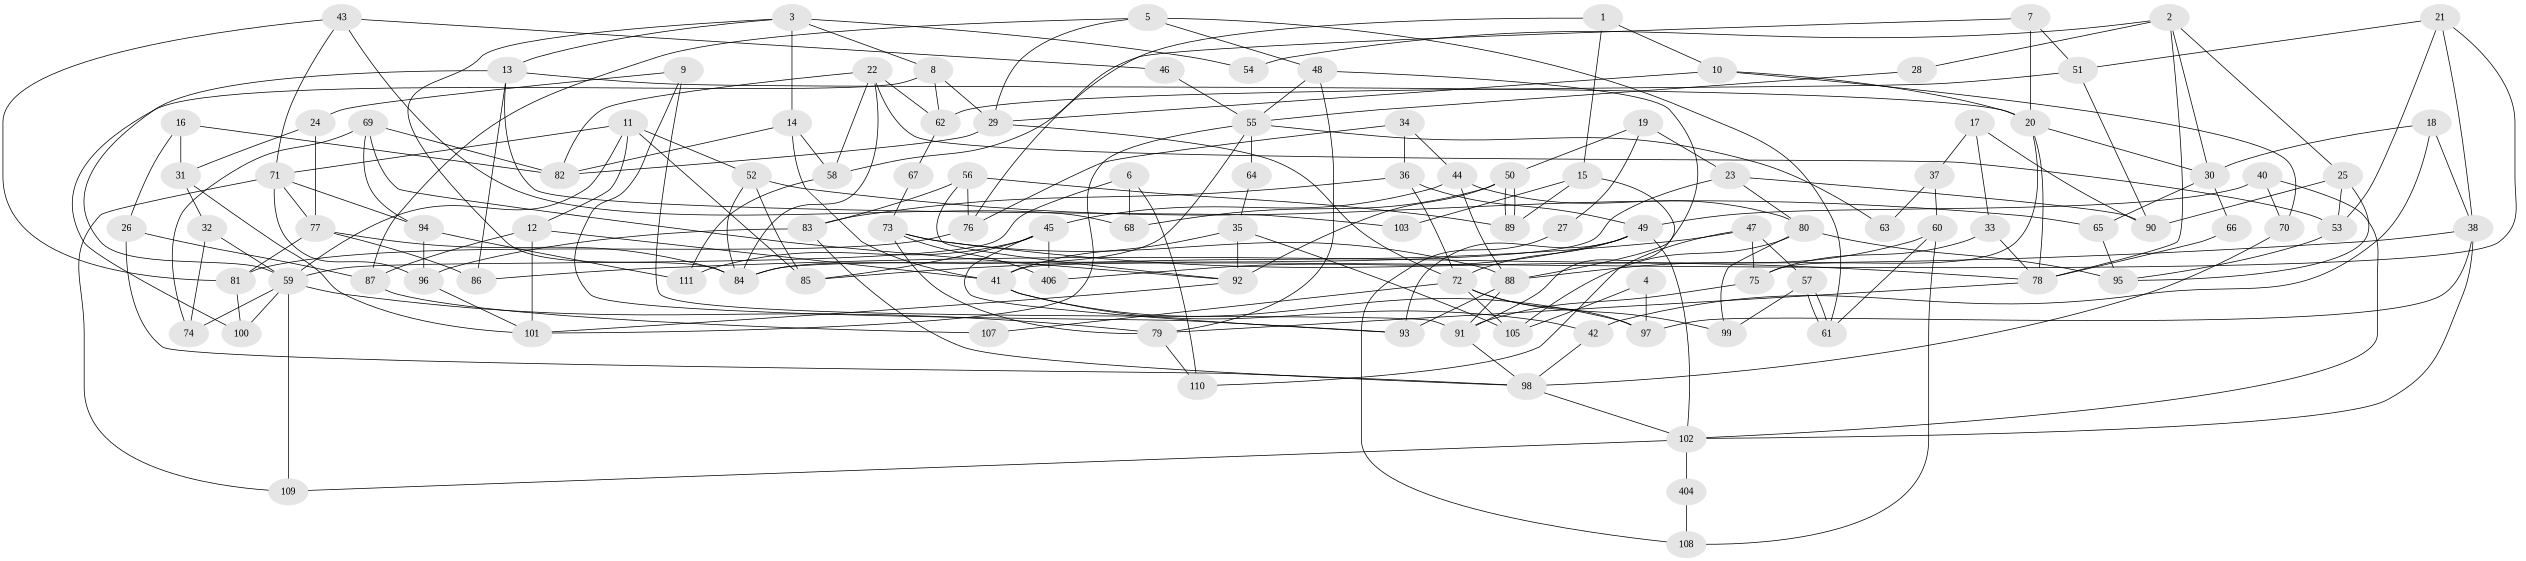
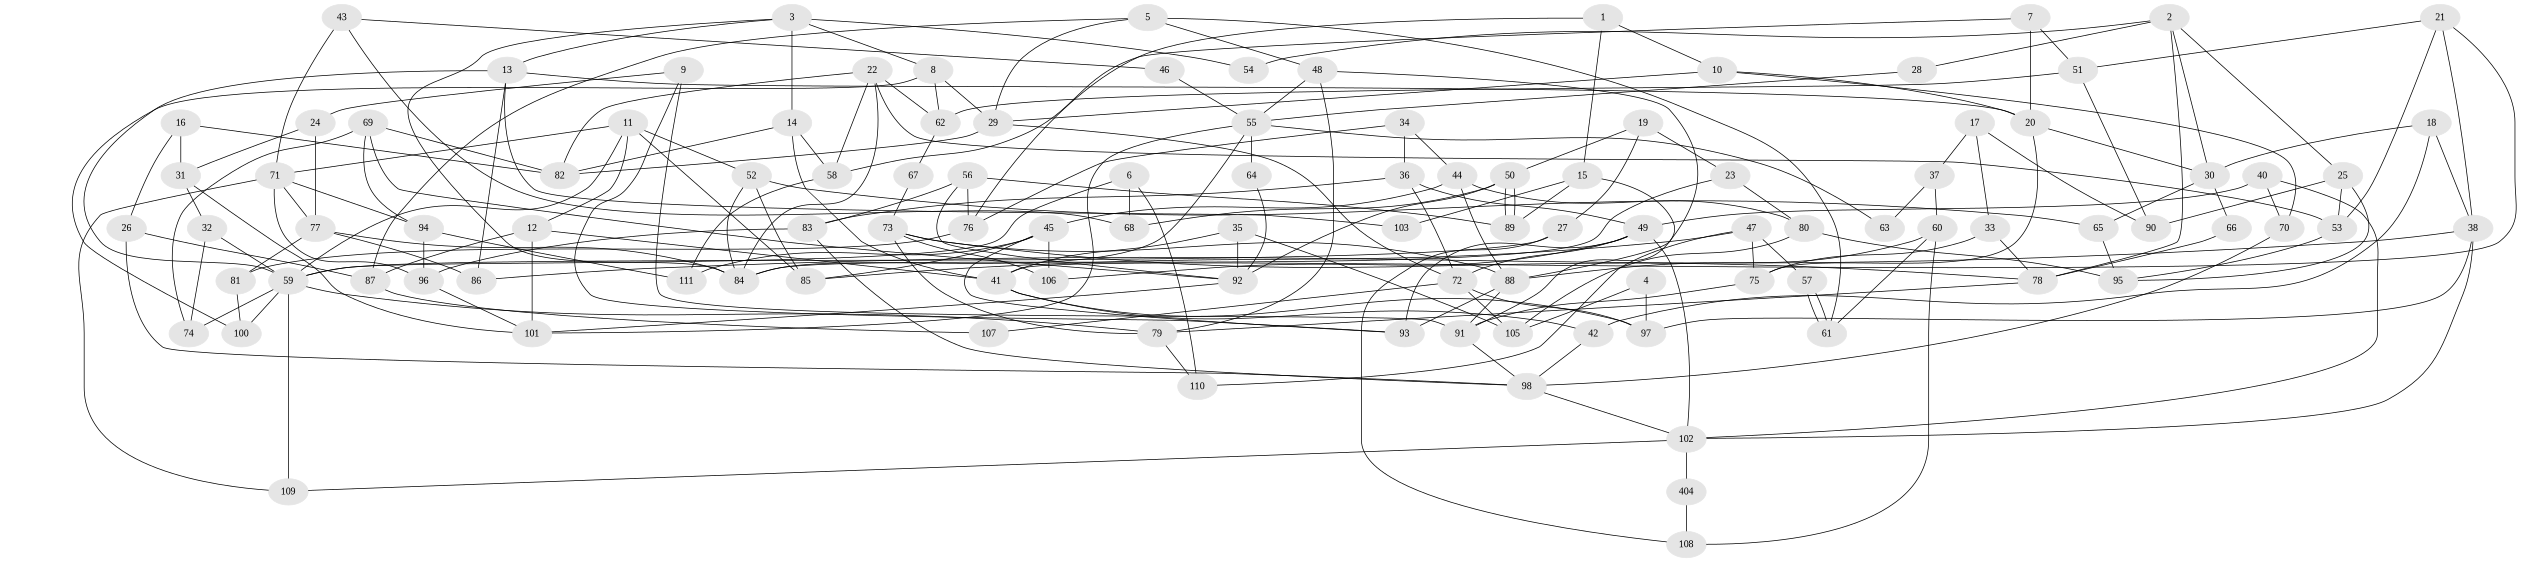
(10, 107) -> none
(1944, 194) -> none
(2043, 198) -> none
(1245, 202) -> (1266, 231)
none -> (927, 260)
(1049, 281) -> (1049, 281)
(1727, 334) -> none
